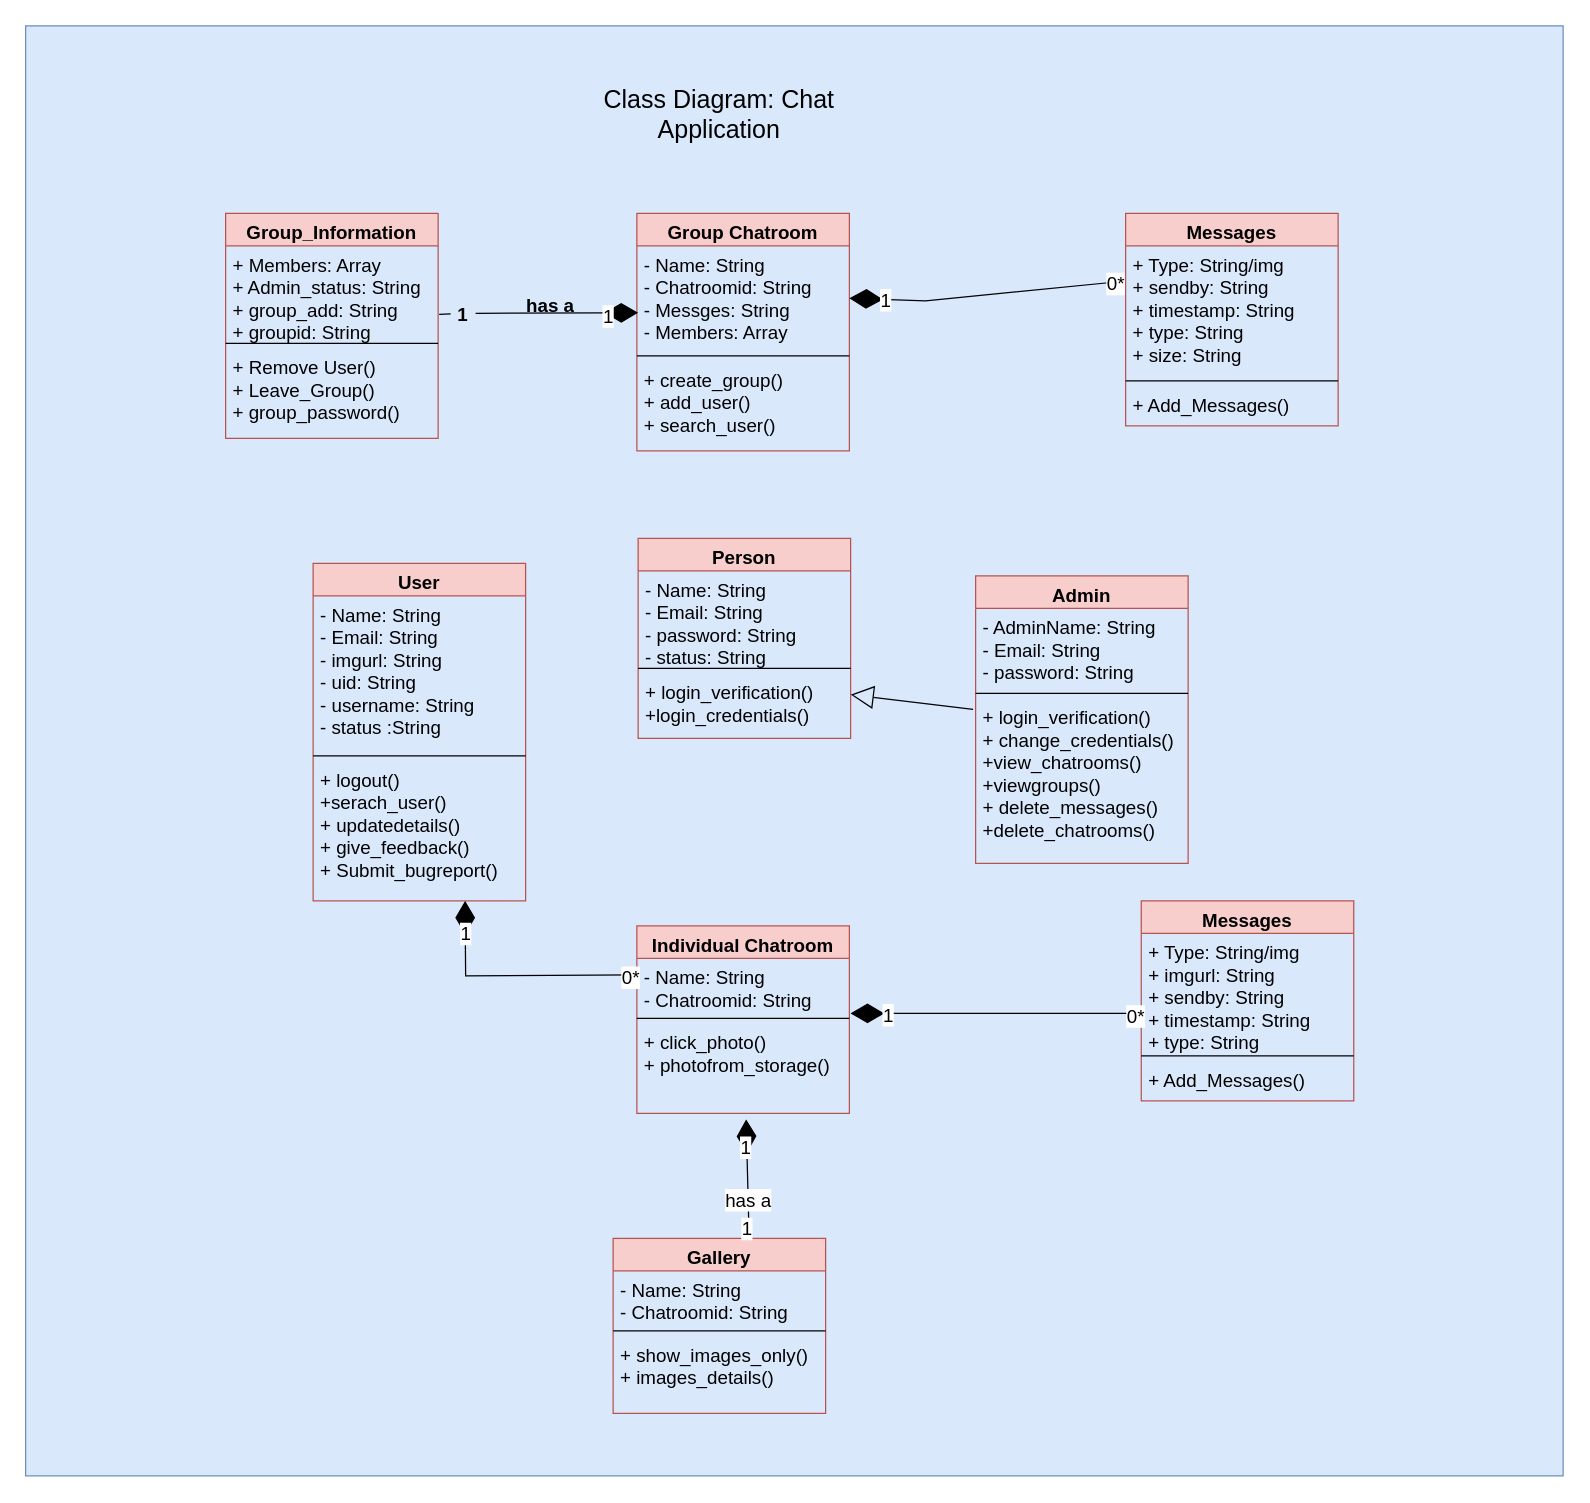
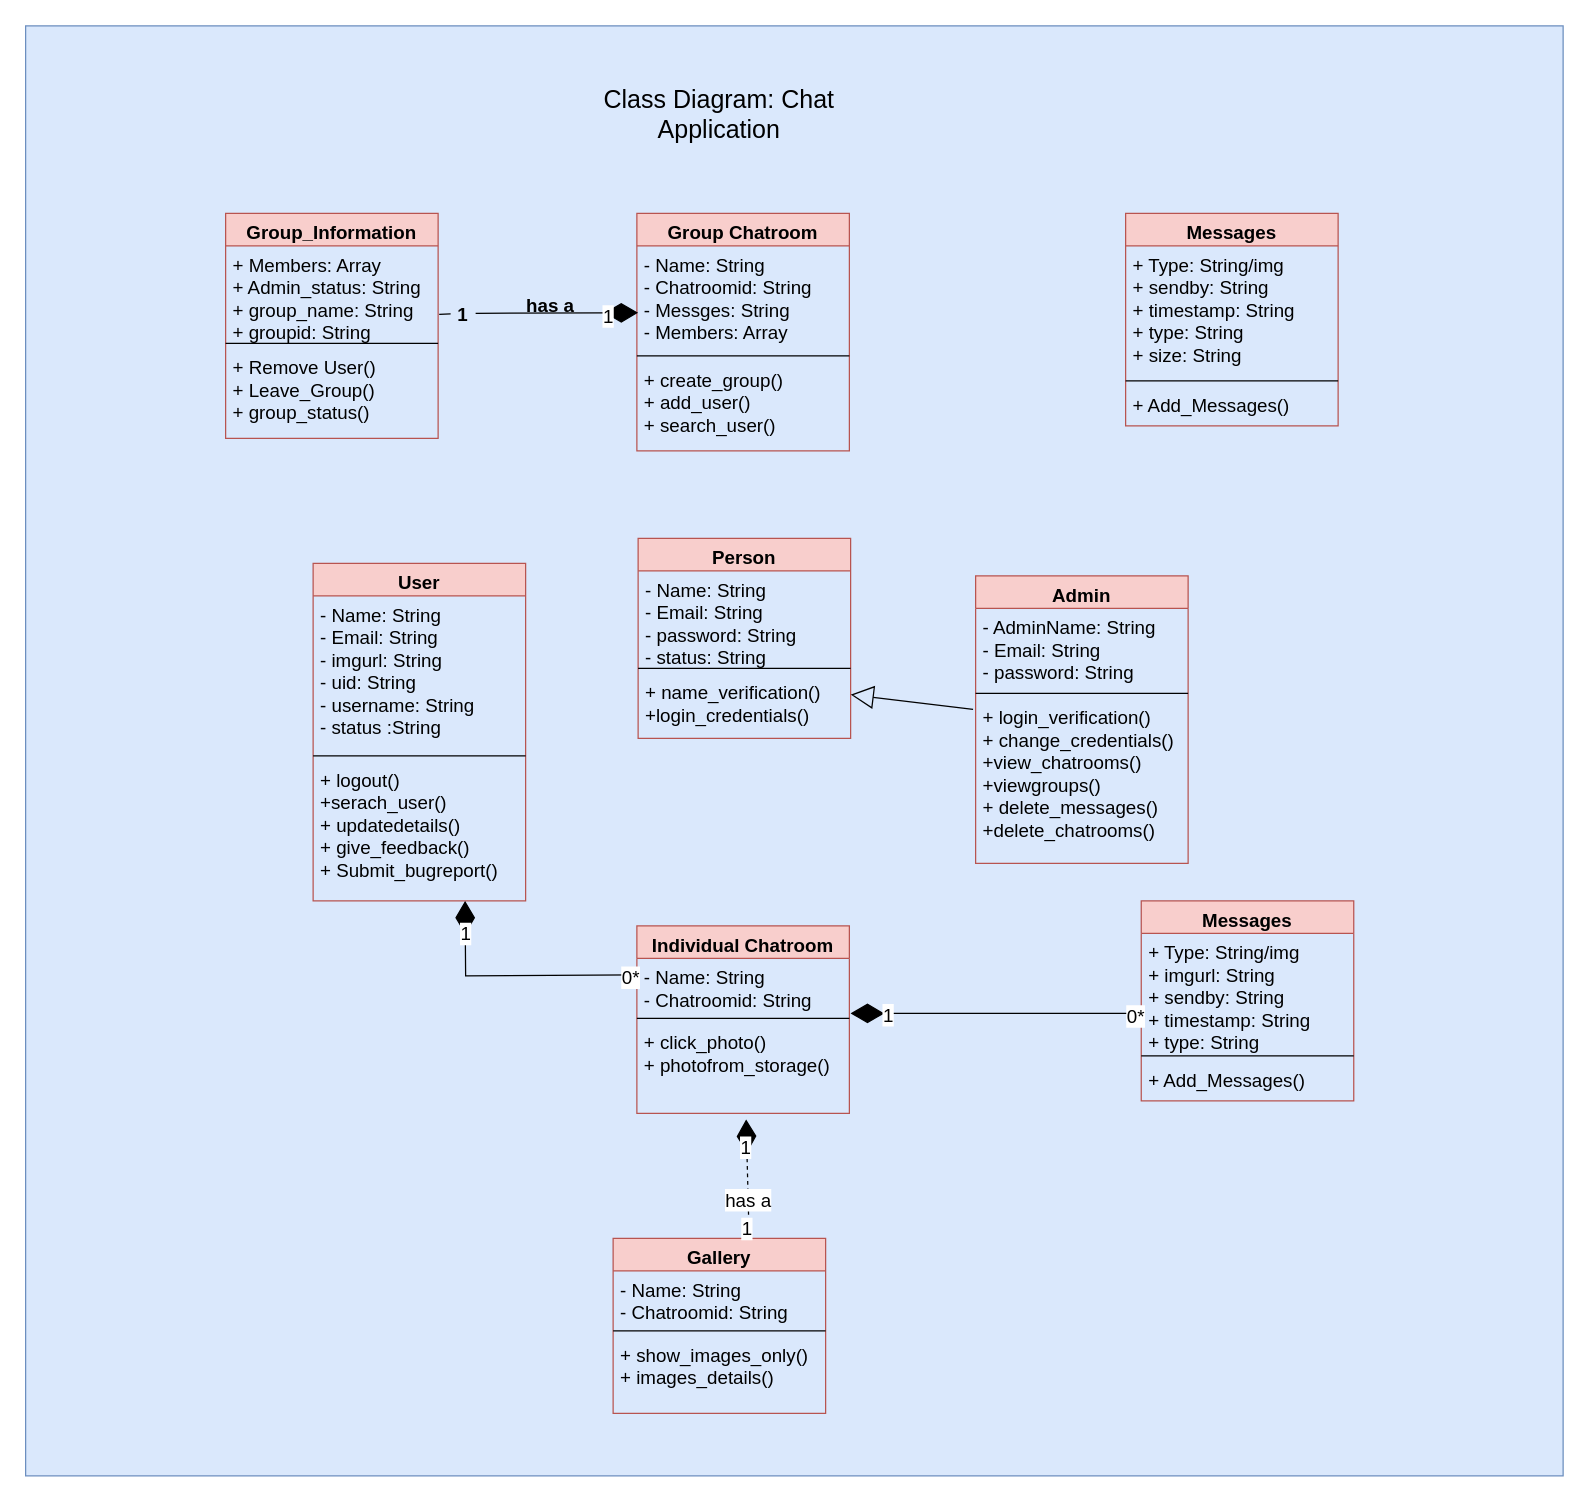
(309, 265) -> (309, 265)
(1002, 293) -> none
(306, 368) -> (306, 368)
(746, 693) -> (746, 693)
(748, 1175) -> (748, 1175)
